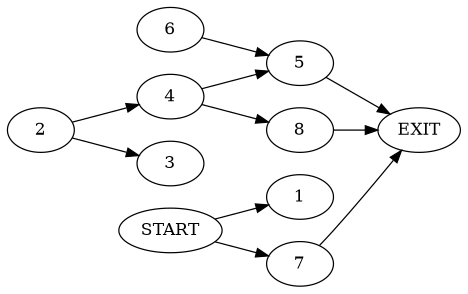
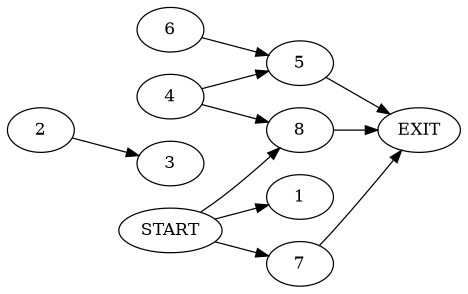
(99, 115) -> none
none -> (237, 185)
